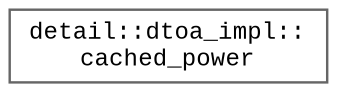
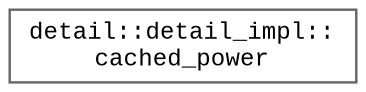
(168, 46) -> (183, 46)
